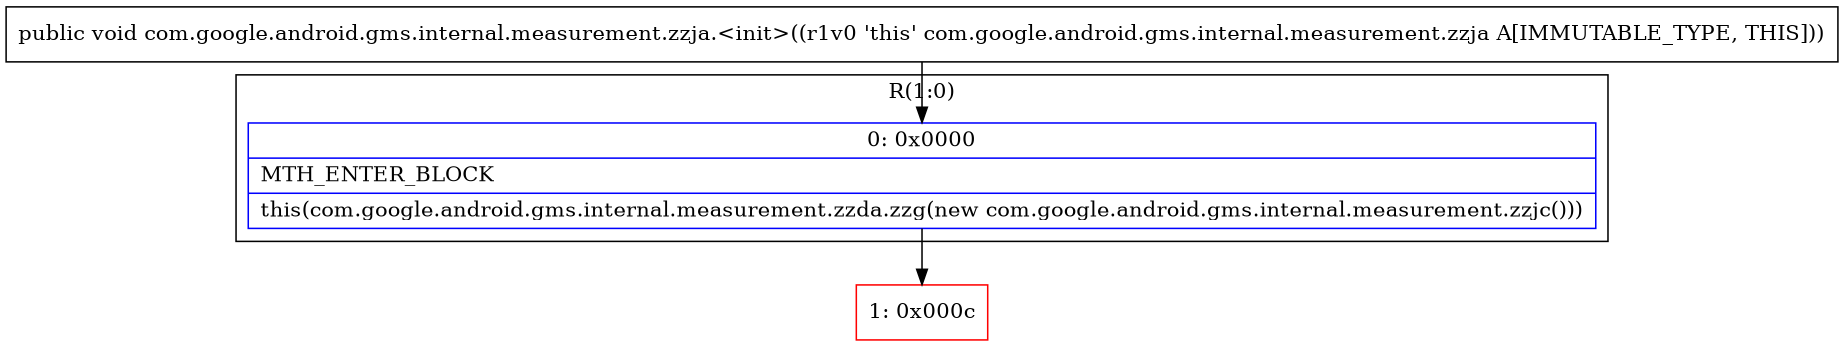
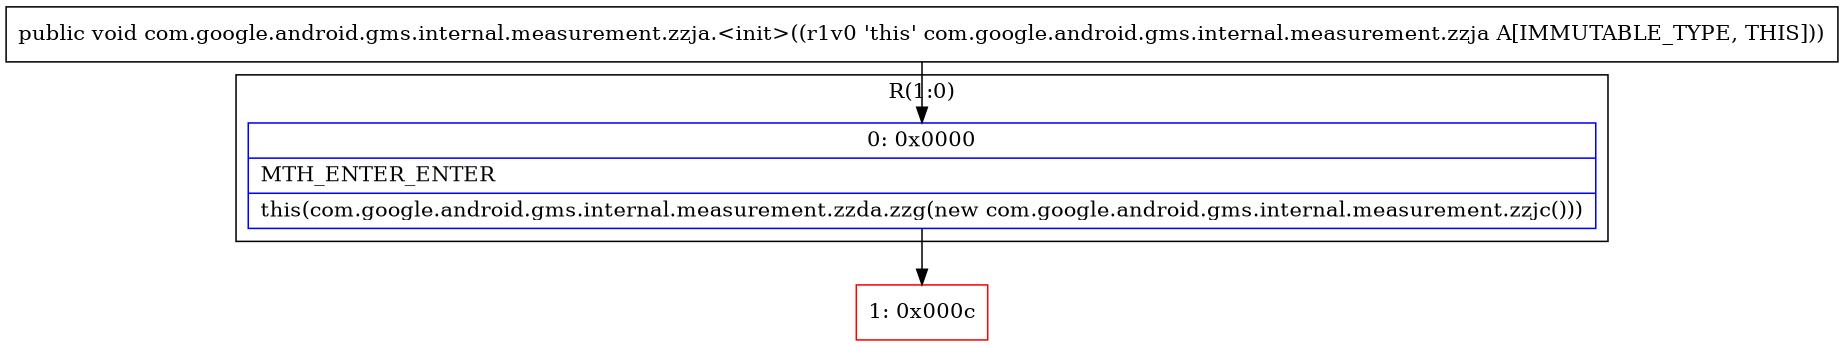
(378, 175) -> (378, 175)
